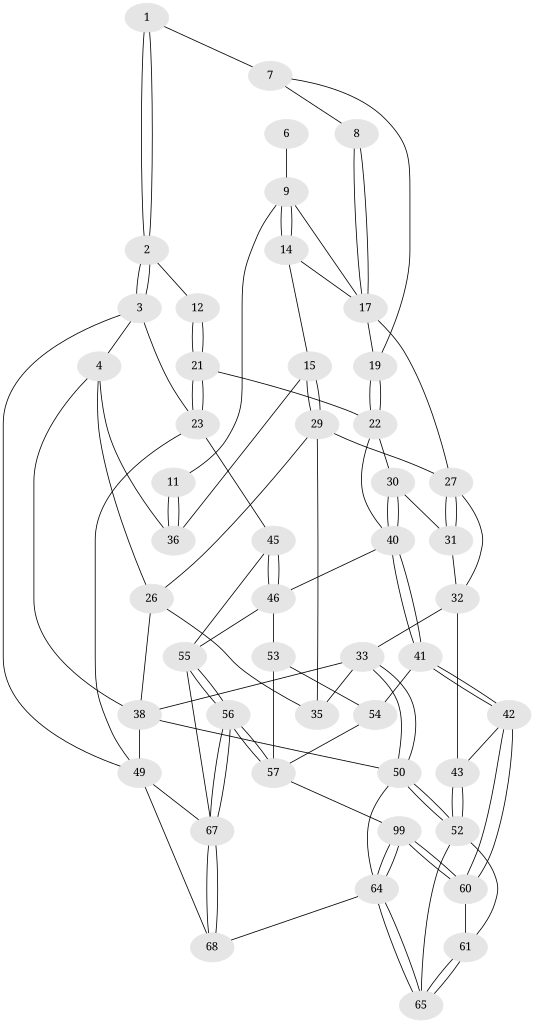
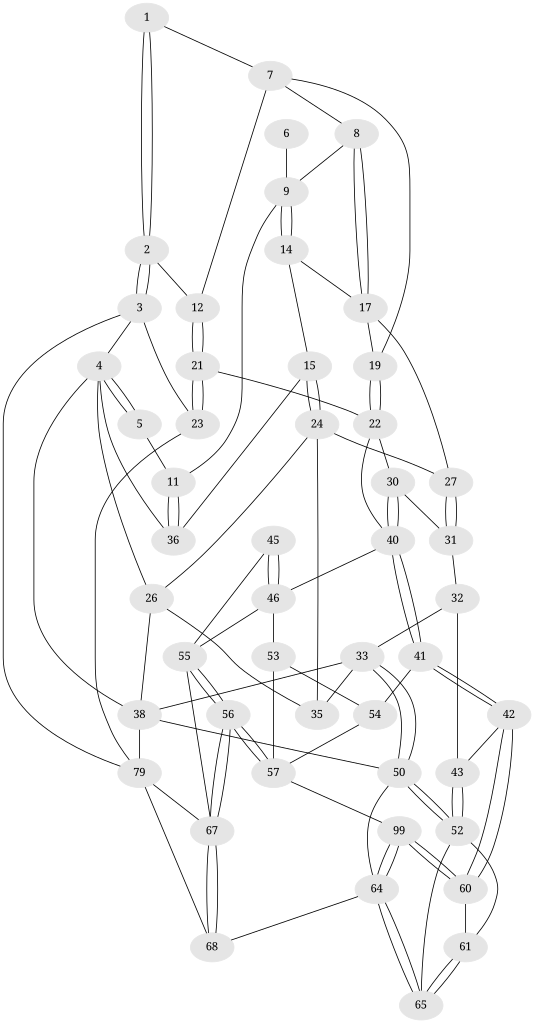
none -> (234, 192)
(326, 250) -> (322, 163)
none -> (140, 424)
(317, 424) -> (317, 424)
(236, 483) -> none
(483, 539) -> none
(140, 773) -> (140, 773)
